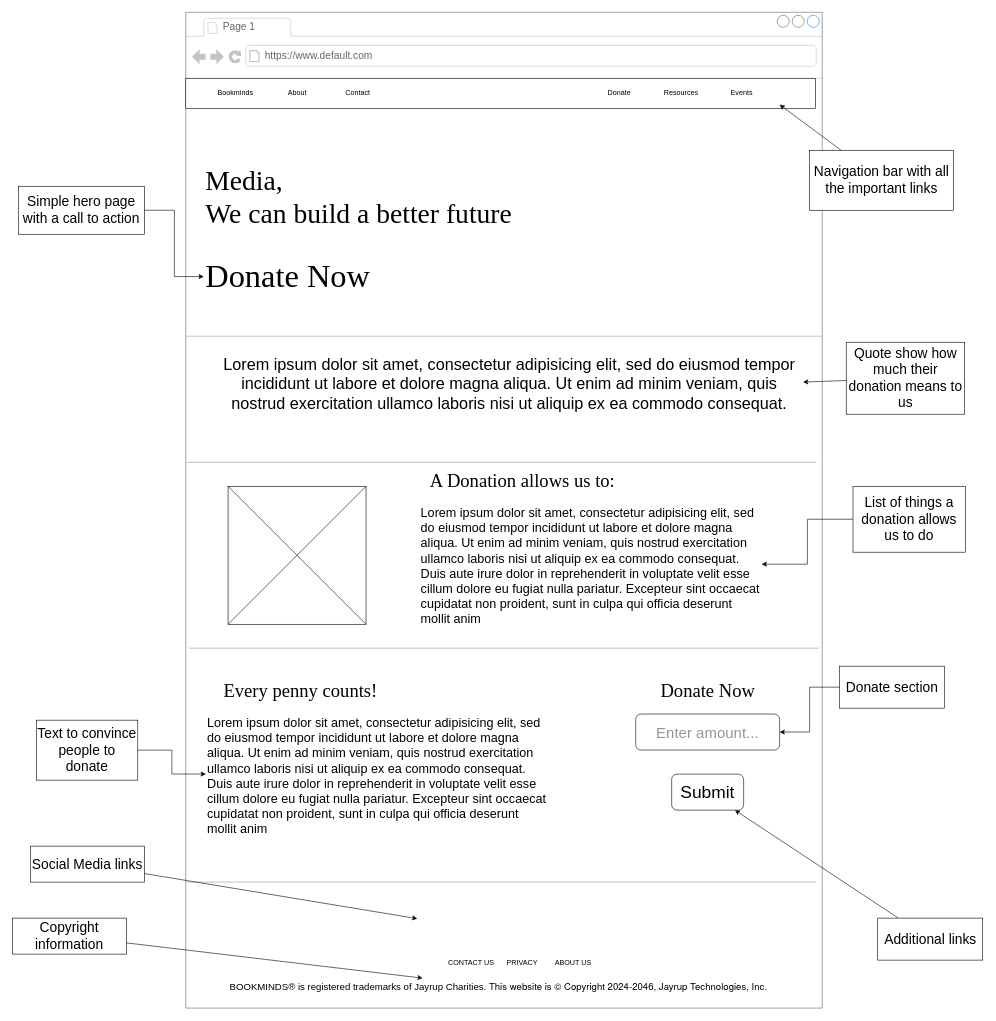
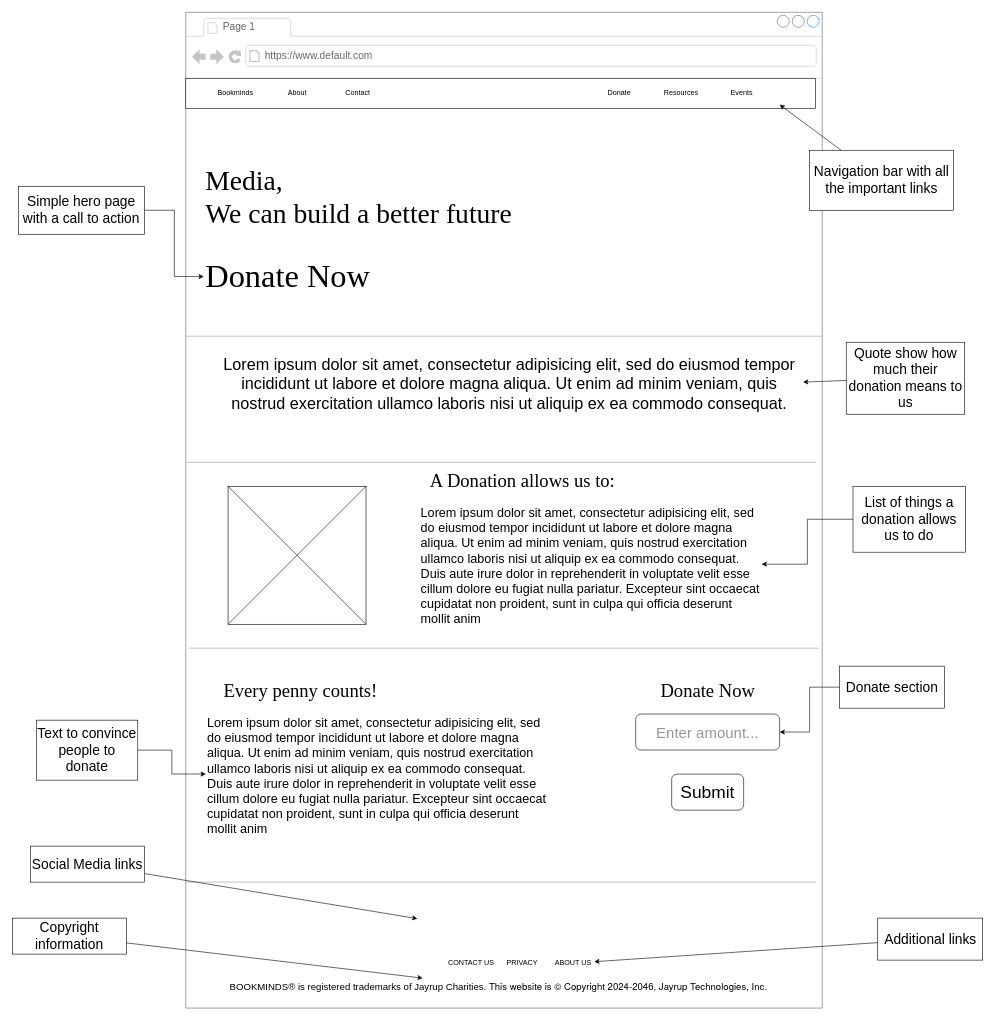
(817, 865) -> (682, 956)
